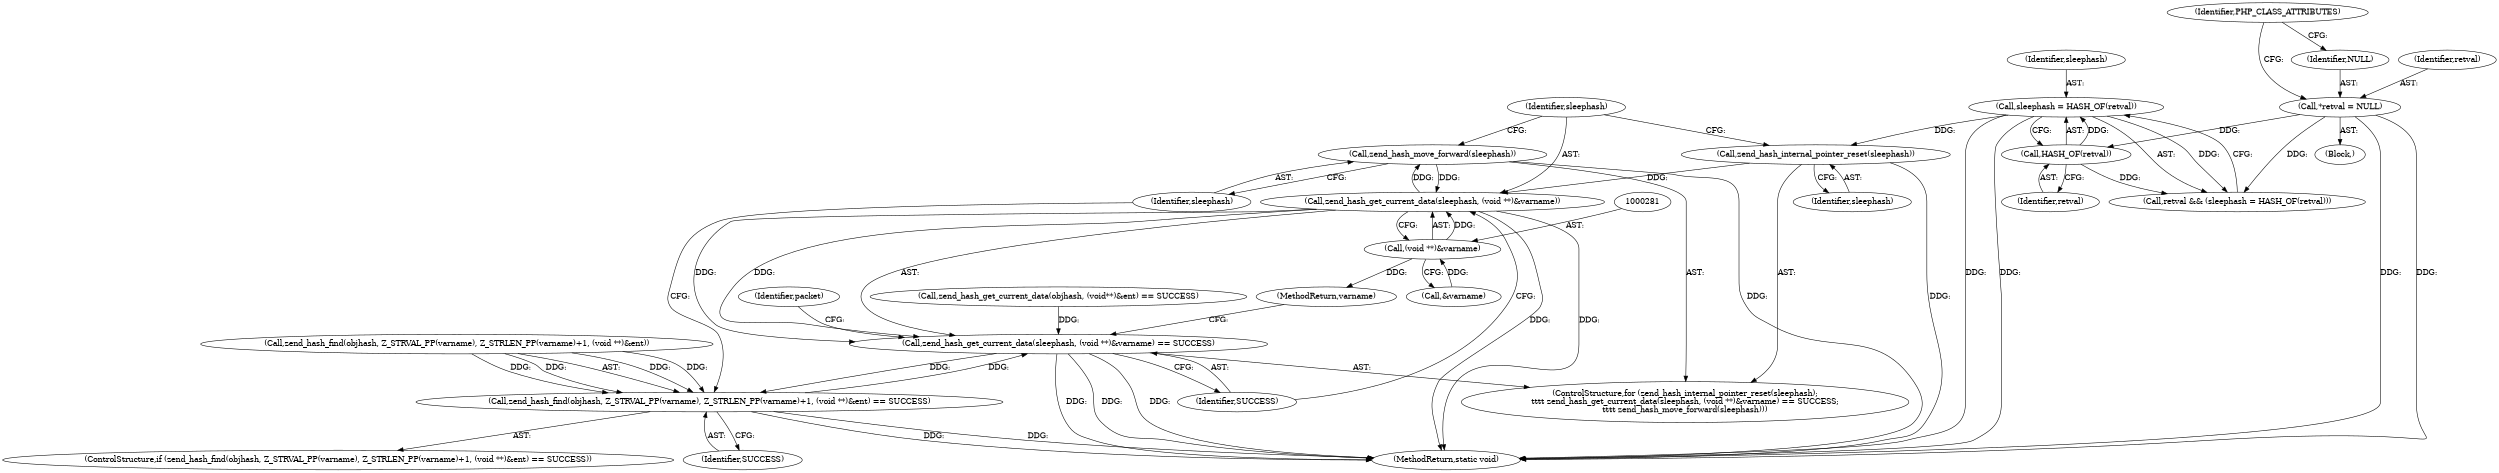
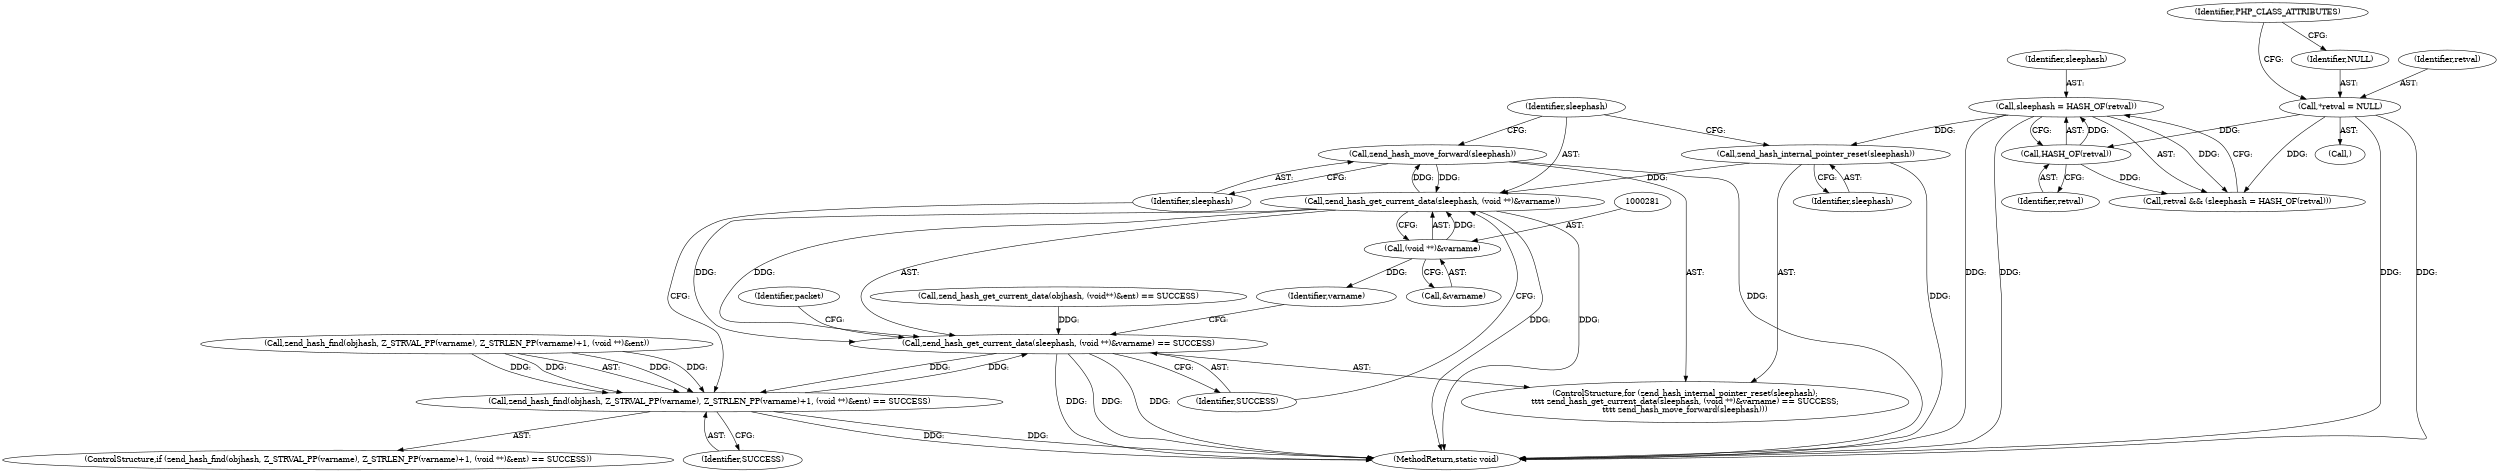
(2340, 155) -> (2340, 155)
(1459, 273) -> (1459, 273)
(1326, 297) -> (1326, 297)
